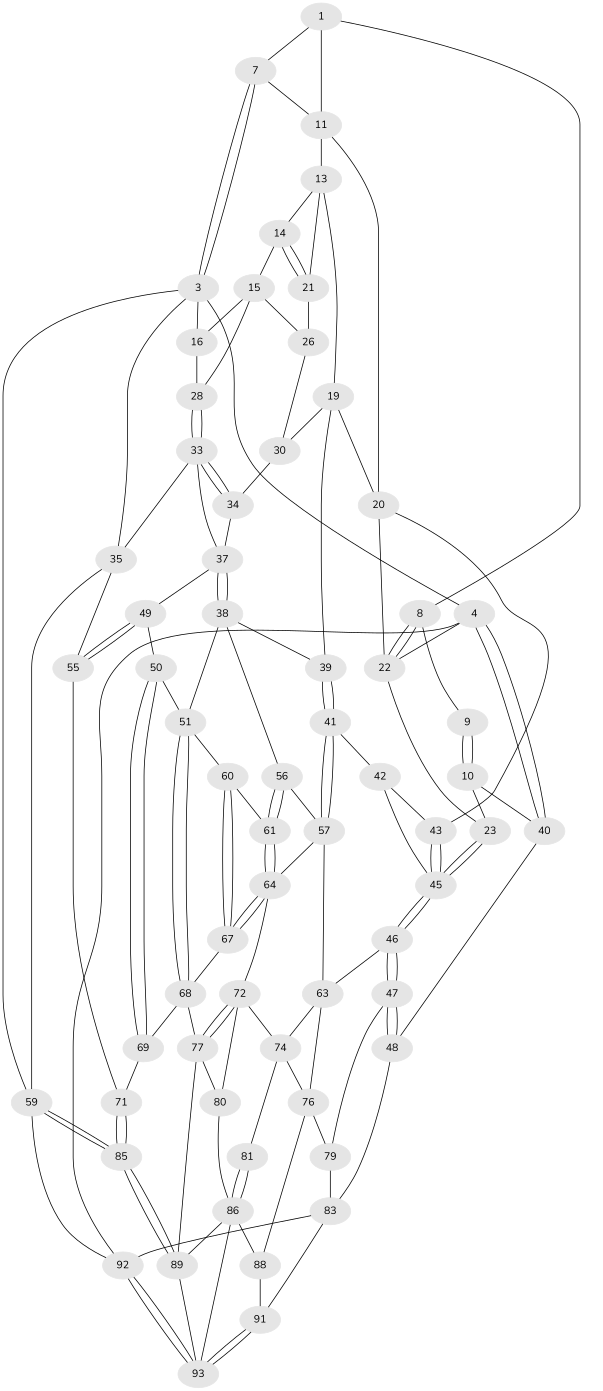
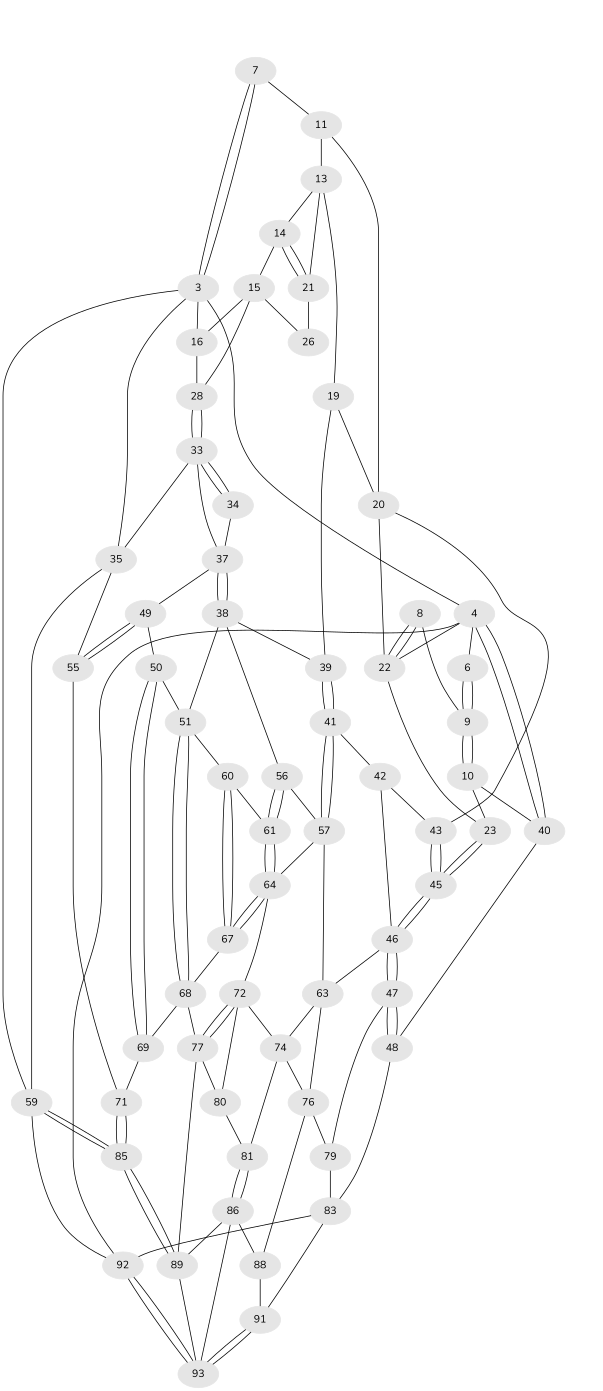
(321, 17) -> none
(280, 451) -> none
none -> (468, 668)
(403, 833) -> (386, 858)
(219, 1158) -> (234, 1130)
